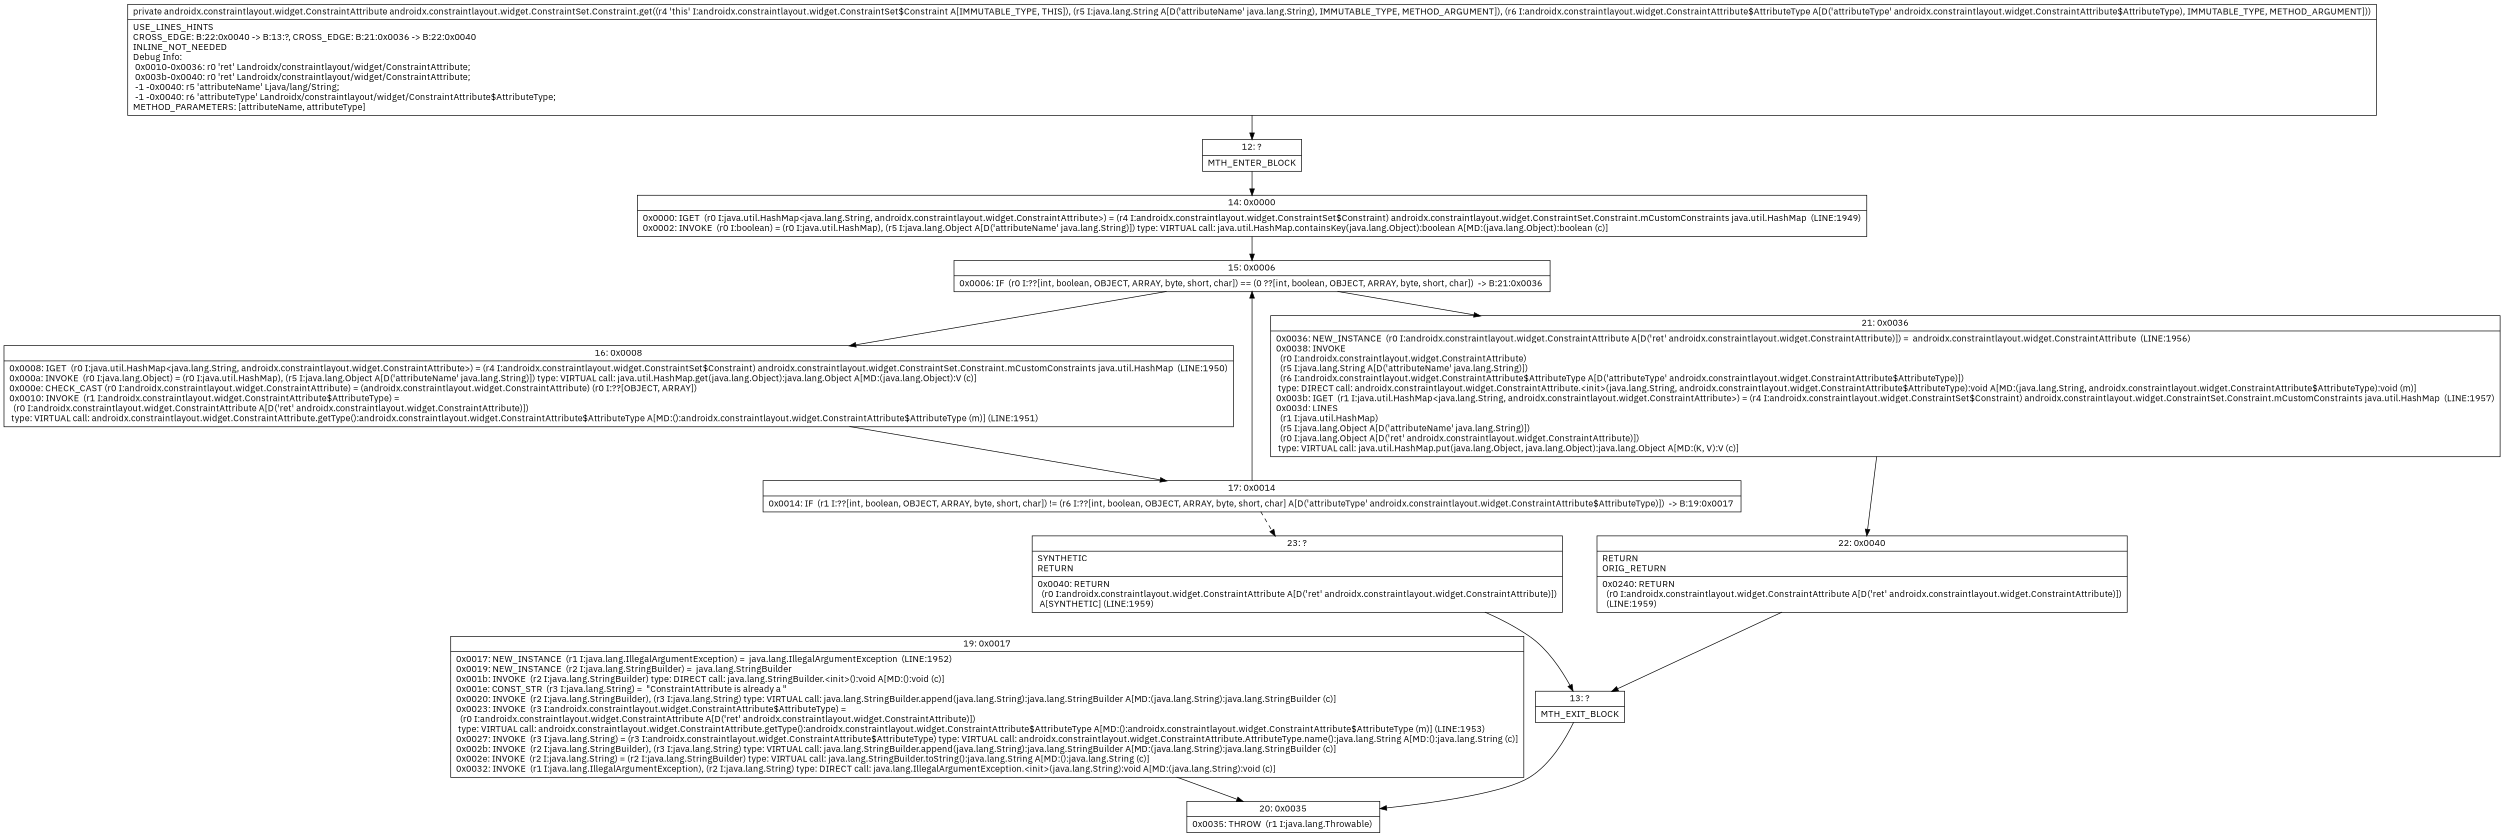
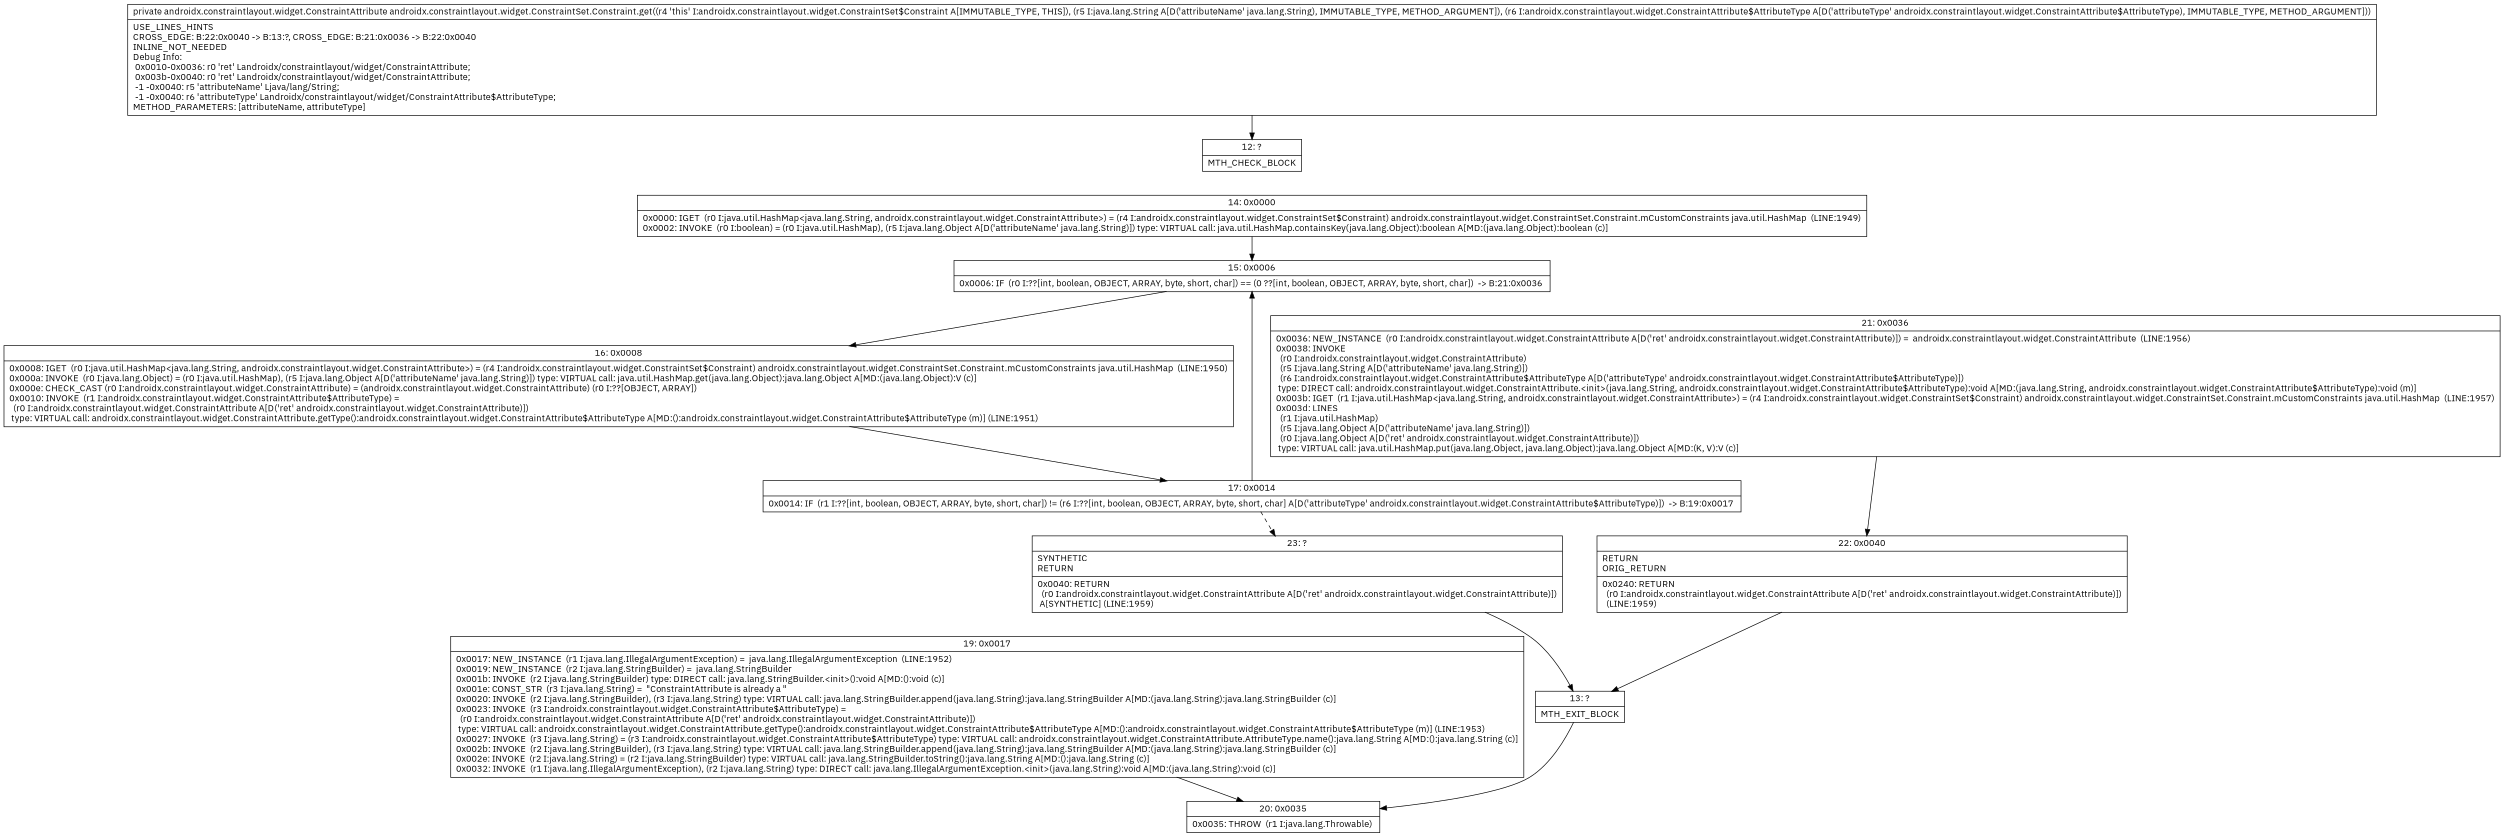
(1252, 163) -> (1252, 163)
(1252, 180) -> none
(1406, 303) -> none
